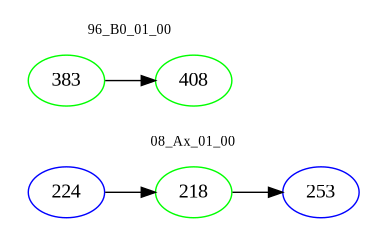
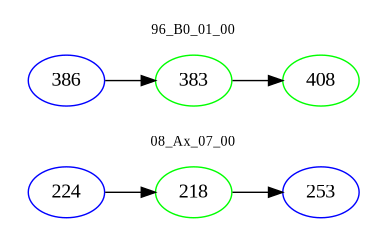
none -> (66, 81)
(194, 142) -> (194, 142)
